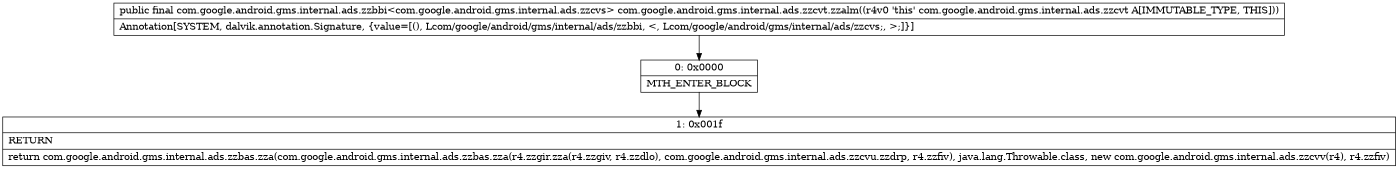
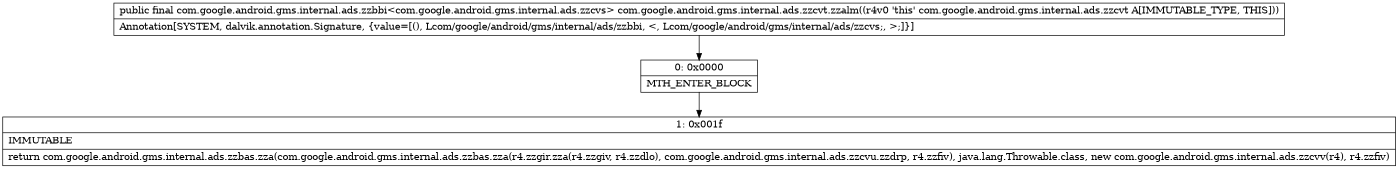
(31, 141) -> (40, 141)
